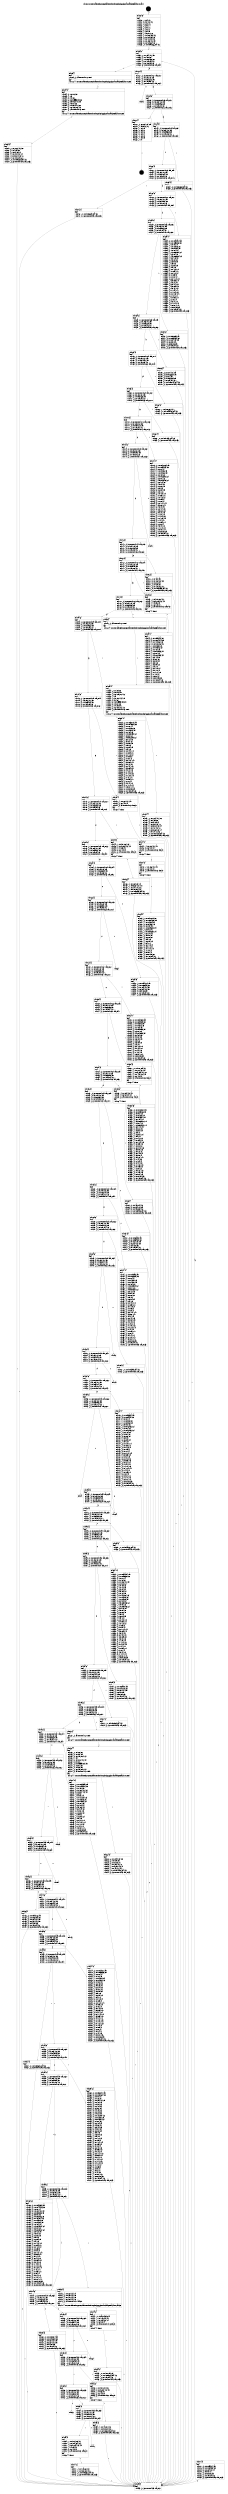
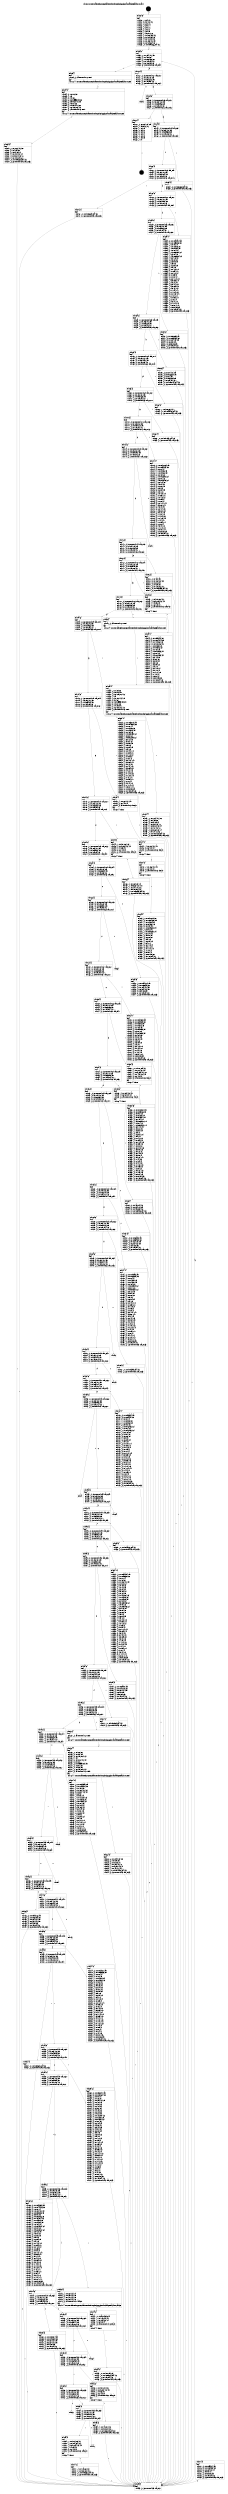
(108, 1460) -> (97, 1448)
